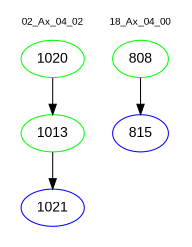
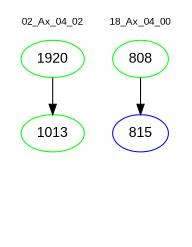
(53, 59) -> (53, 59)
(53, 208) -> none
